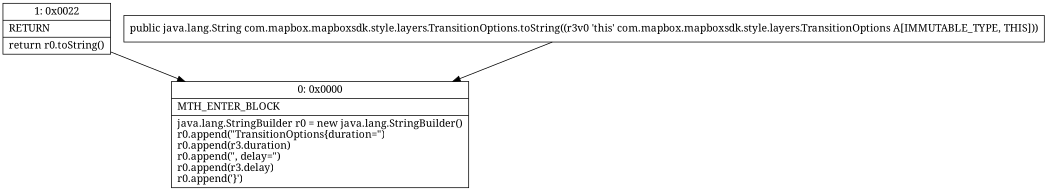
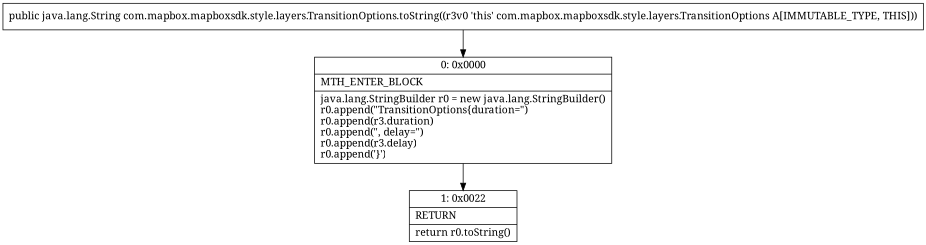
(144, 65) -> (463, 173)
